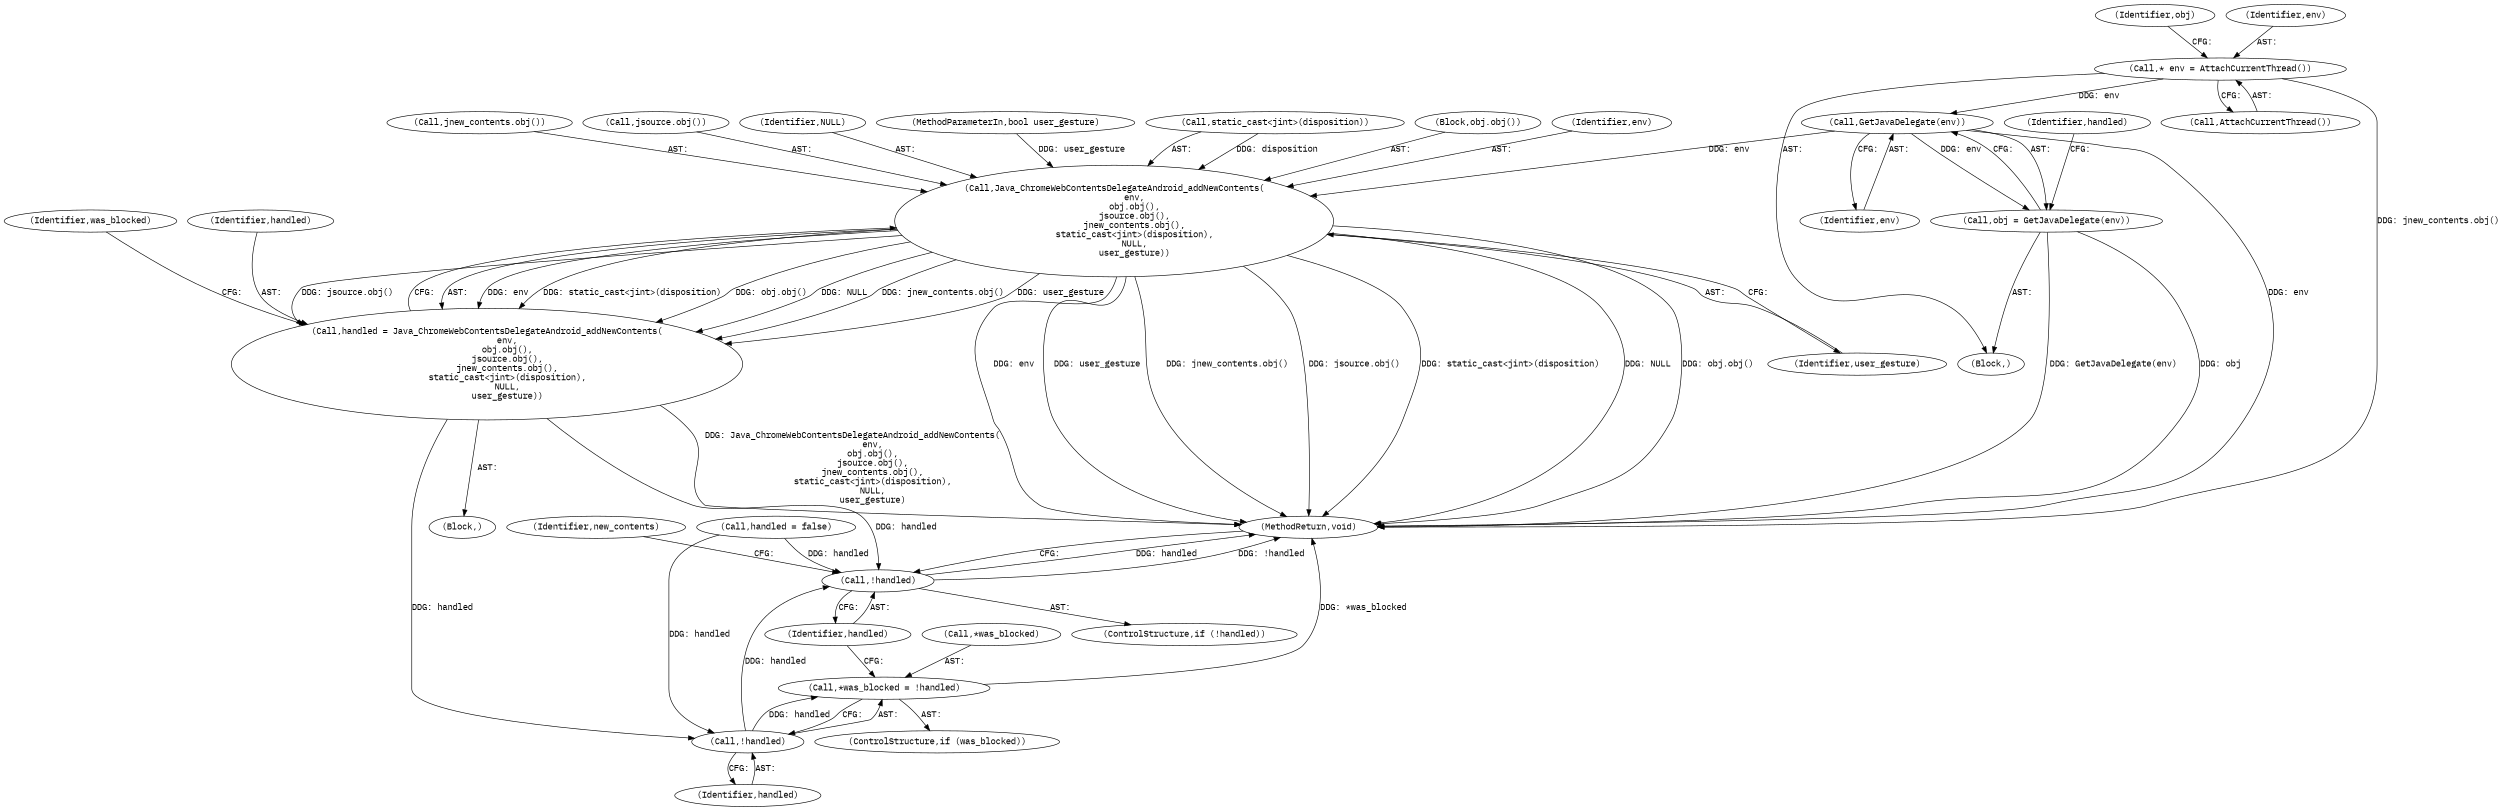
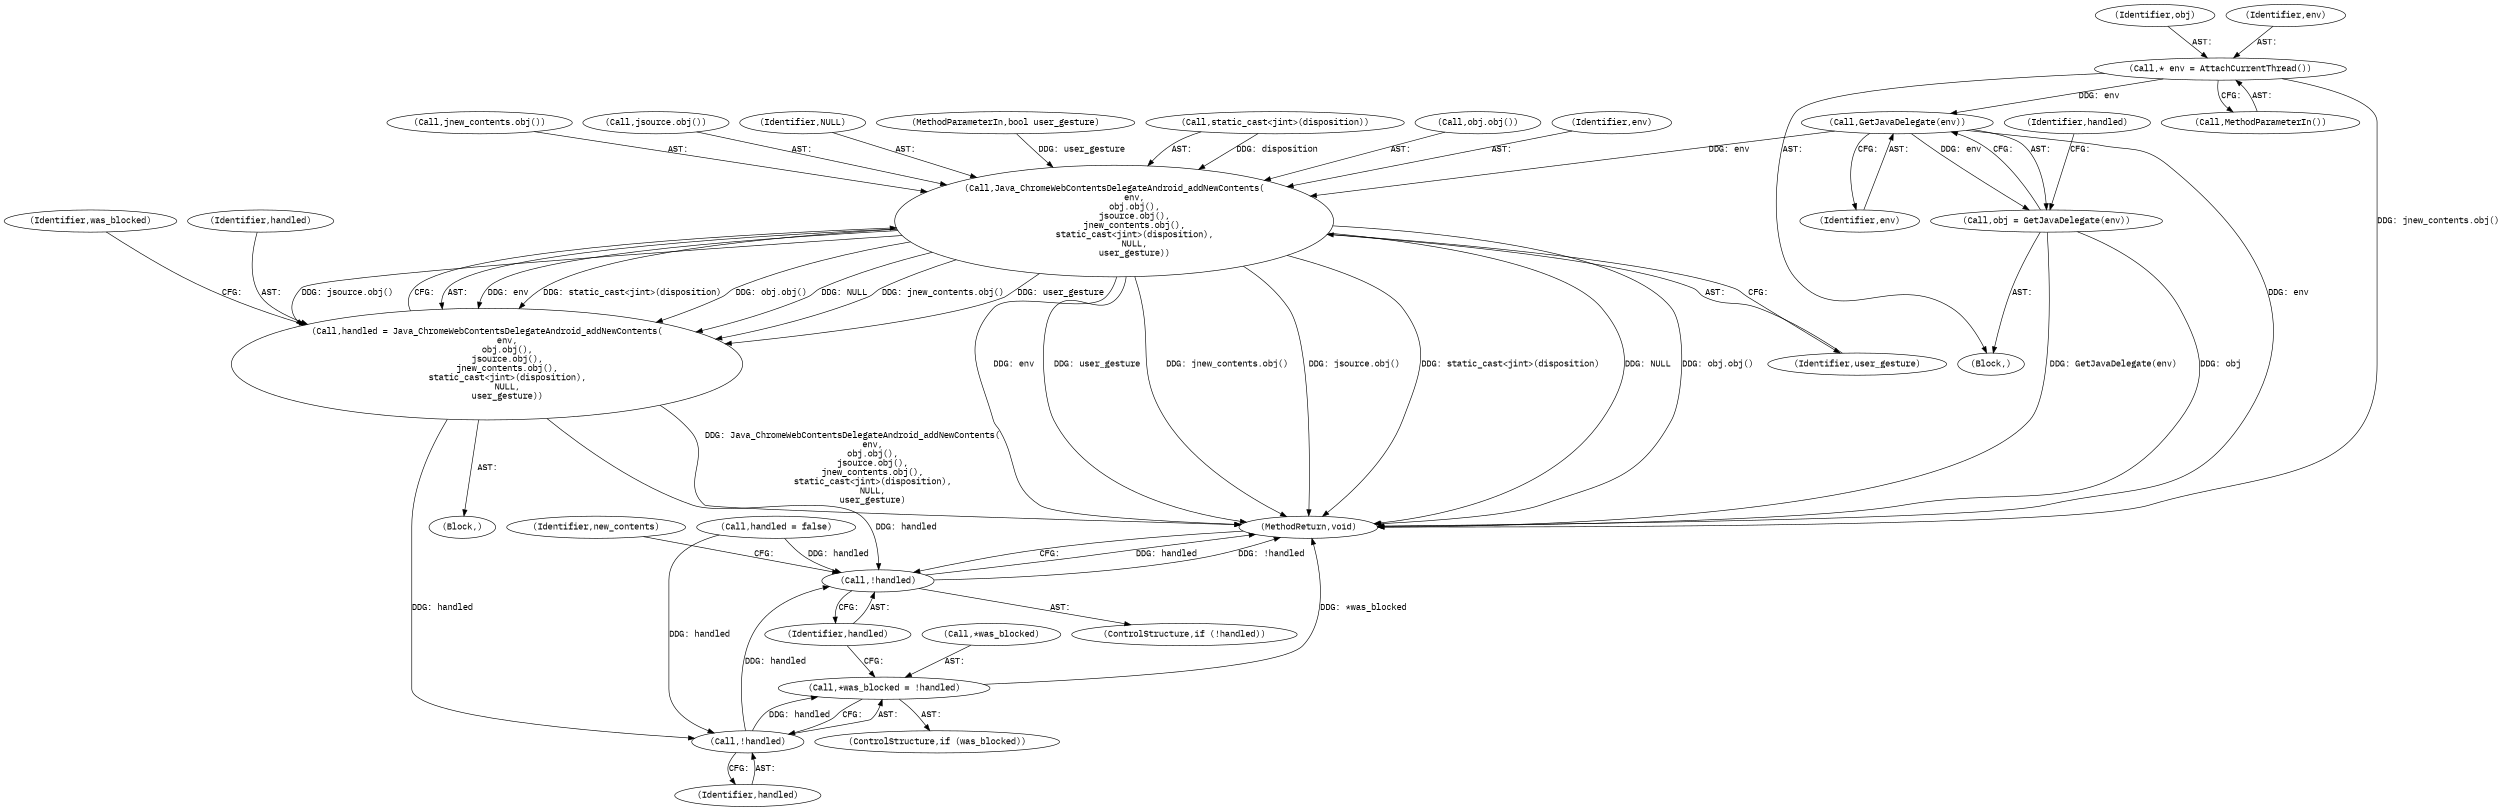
(2205, 42) -> (2205, 42)
(1478, 123) -> (1478, 123)
(2261, 123) -> (2261, 123)
